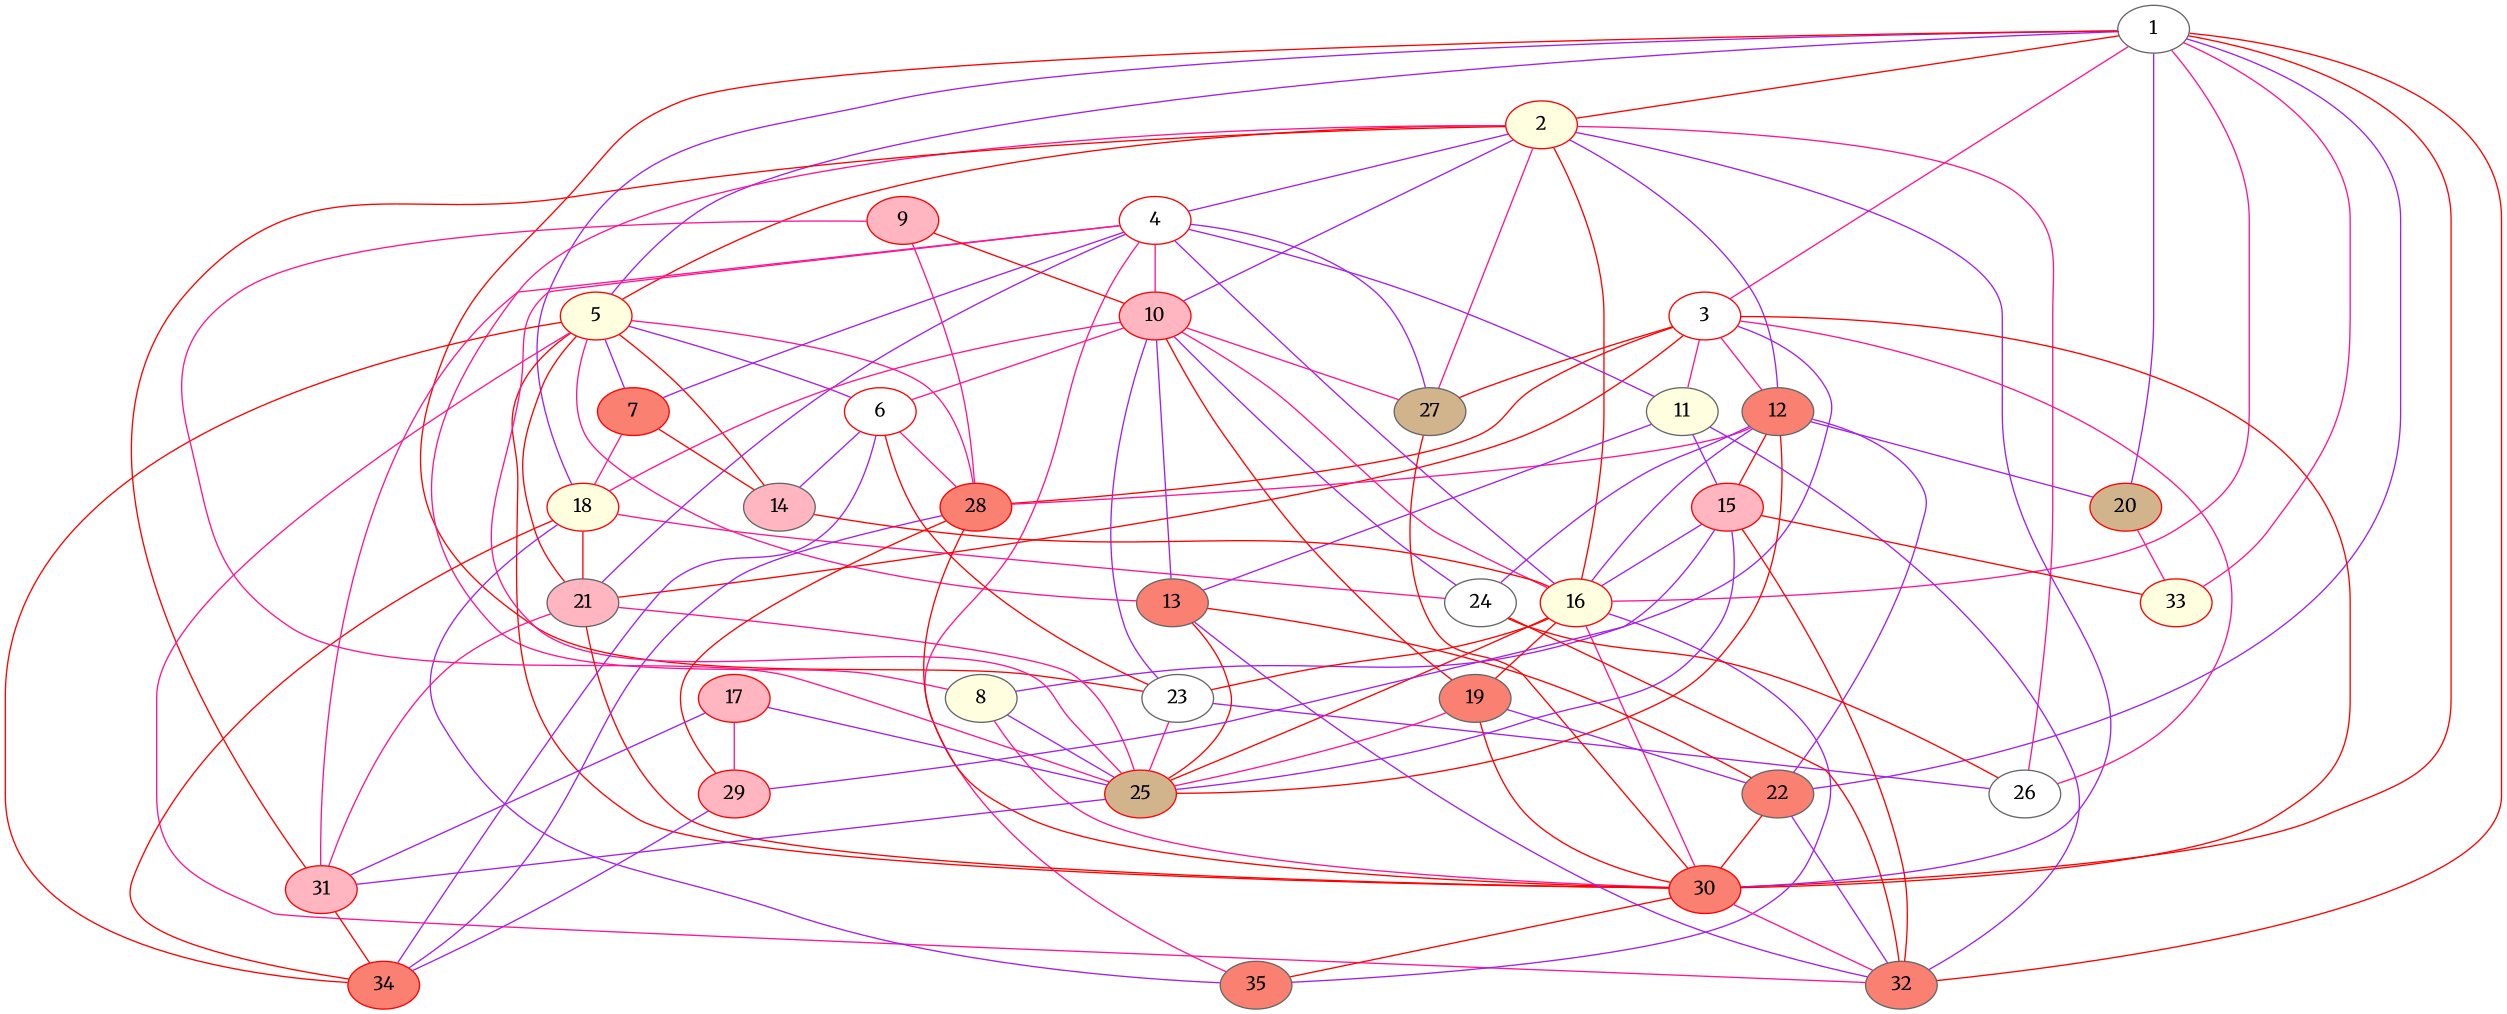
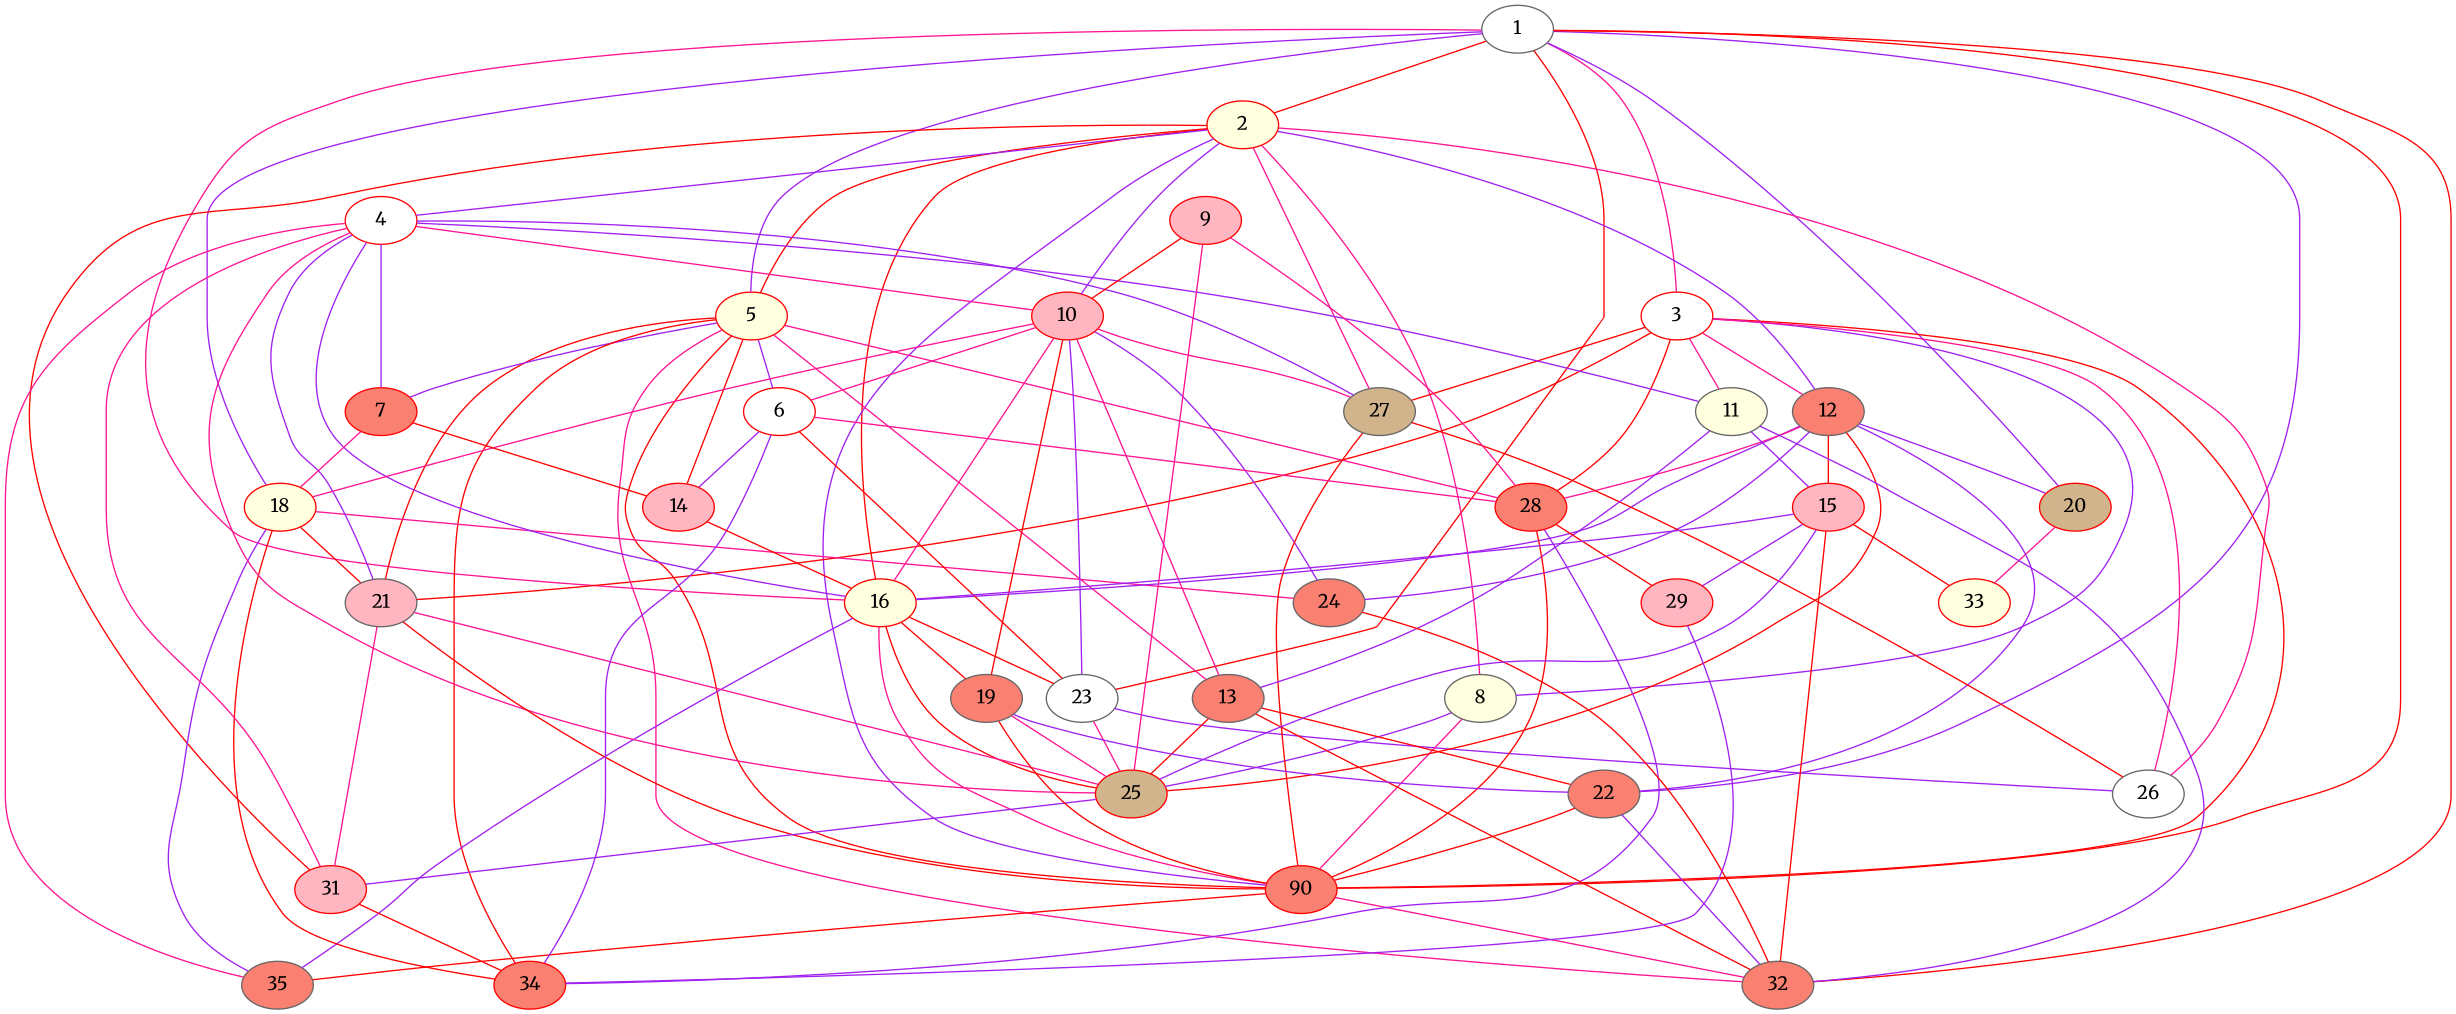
(2350, 301) -> none
(1164, 459) -> (1151, 516)
(779, 507) -> (678, 507)
(1480, 603) -> (1329, 603)
(1761, 672) -> (1759, 571)
(734, 698) -> none
(1511, 840) -> (1503, 842)
(1705, 890) -> (1301, 890)
